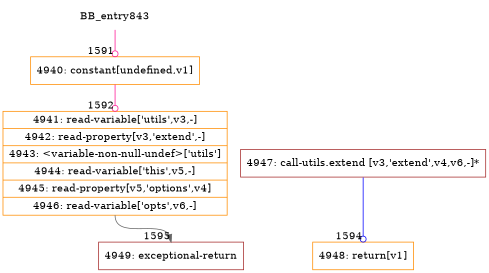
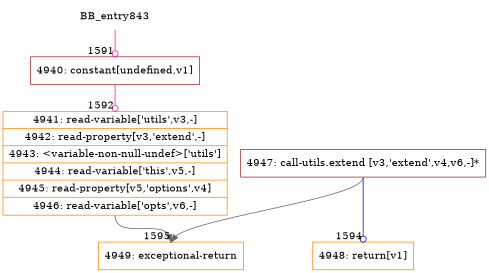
(115, 71) -> (115, 71)
none -> (271, 209)
(171, 256) -> (171, 256)
